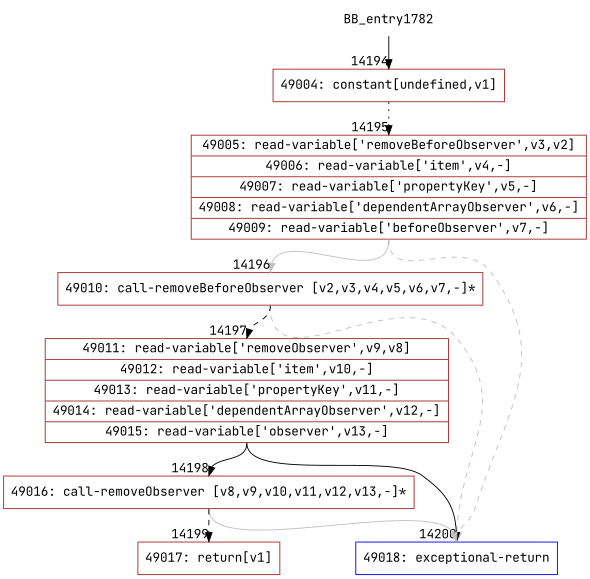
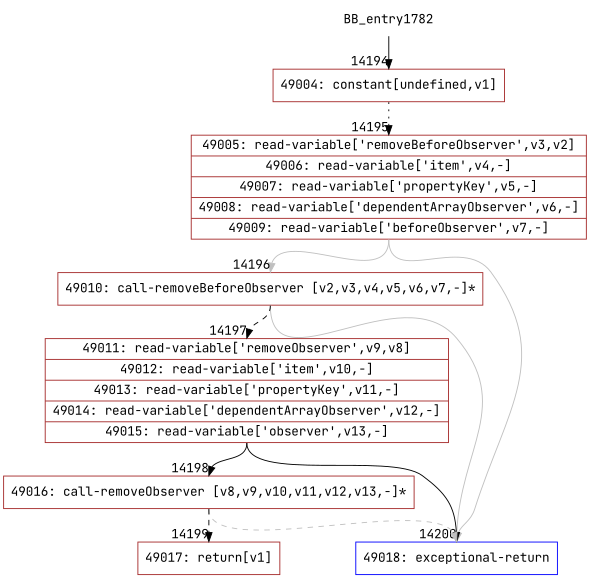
(452, 335) -> (452, 335)
(521, 346) -> (521, 346)
(328, 526) -> (328, 526)
